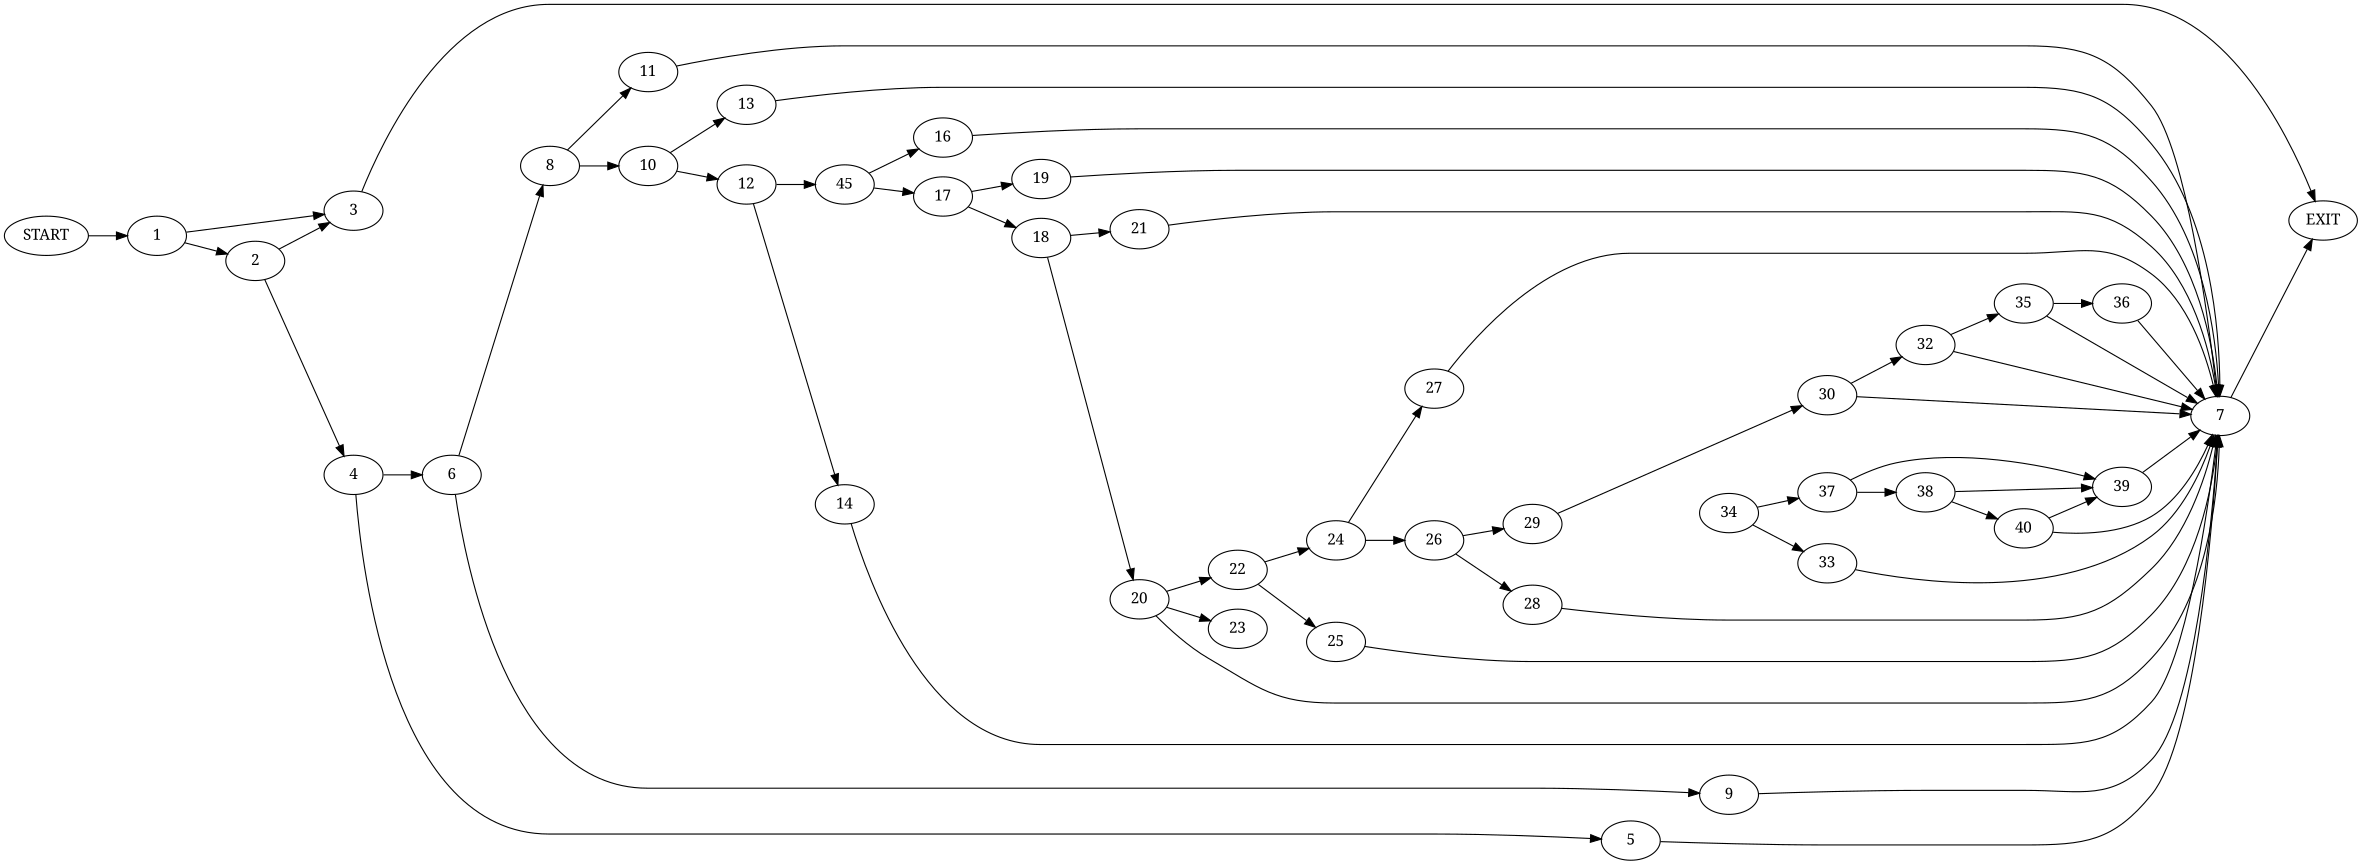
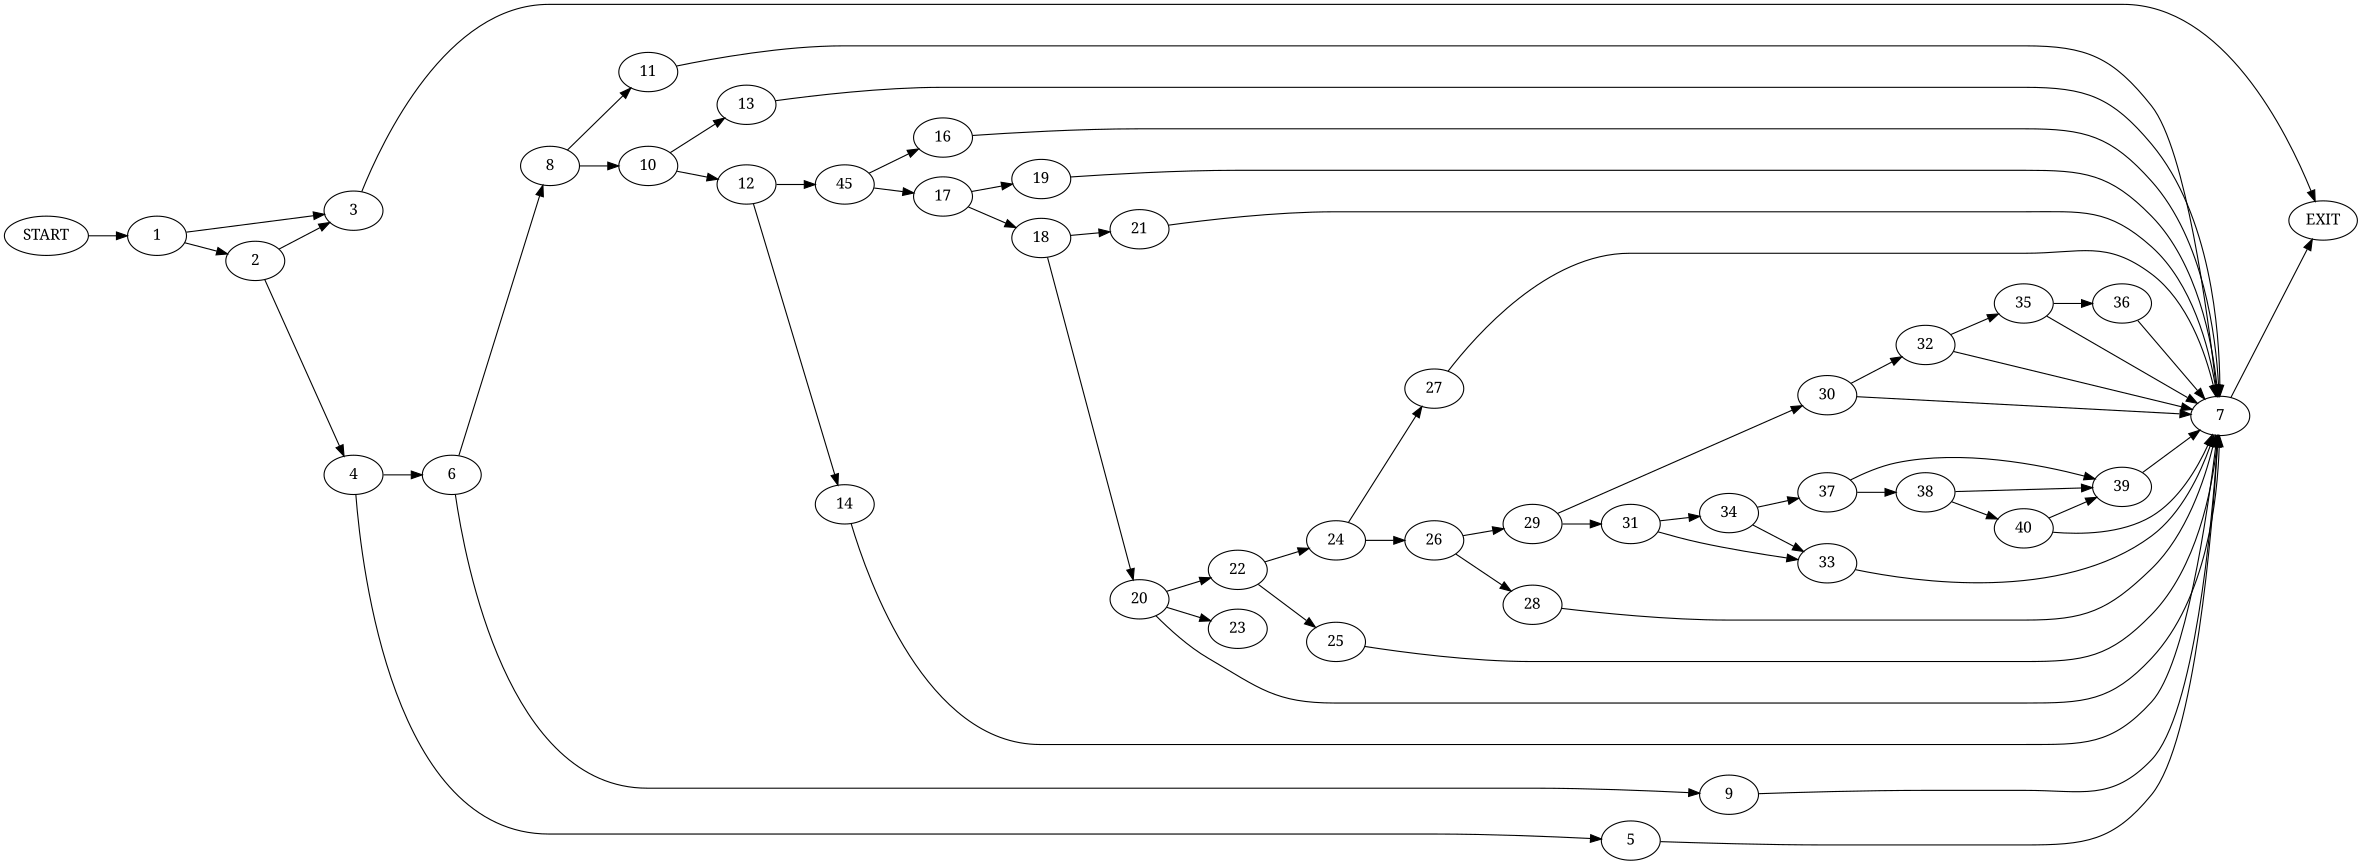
none -> (1631, 524)
